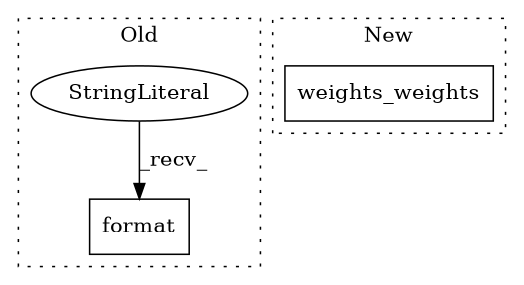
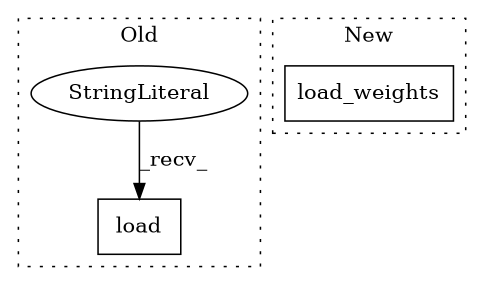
(389, 93) -> (369, 93)
(139, 227) -> (139, 227)
